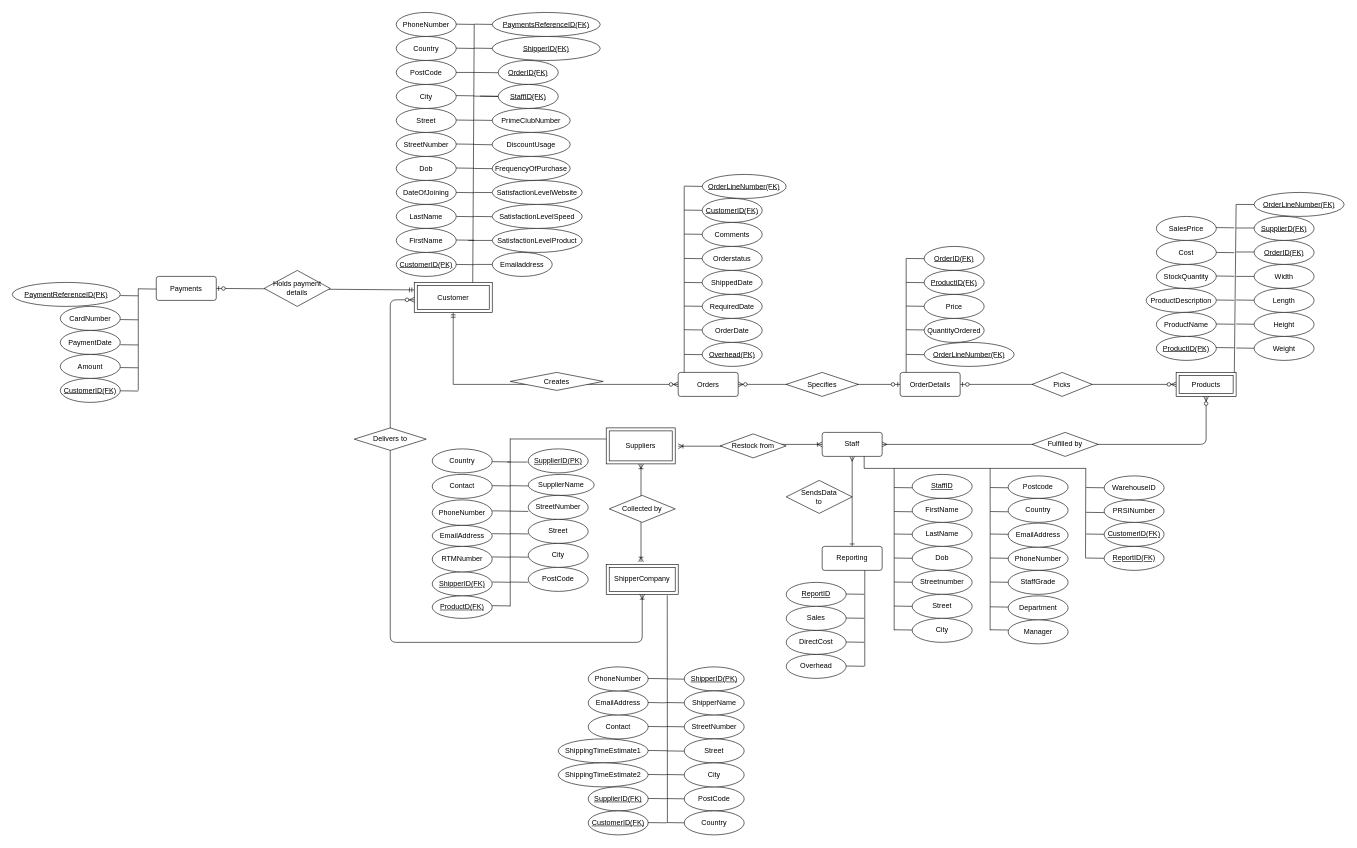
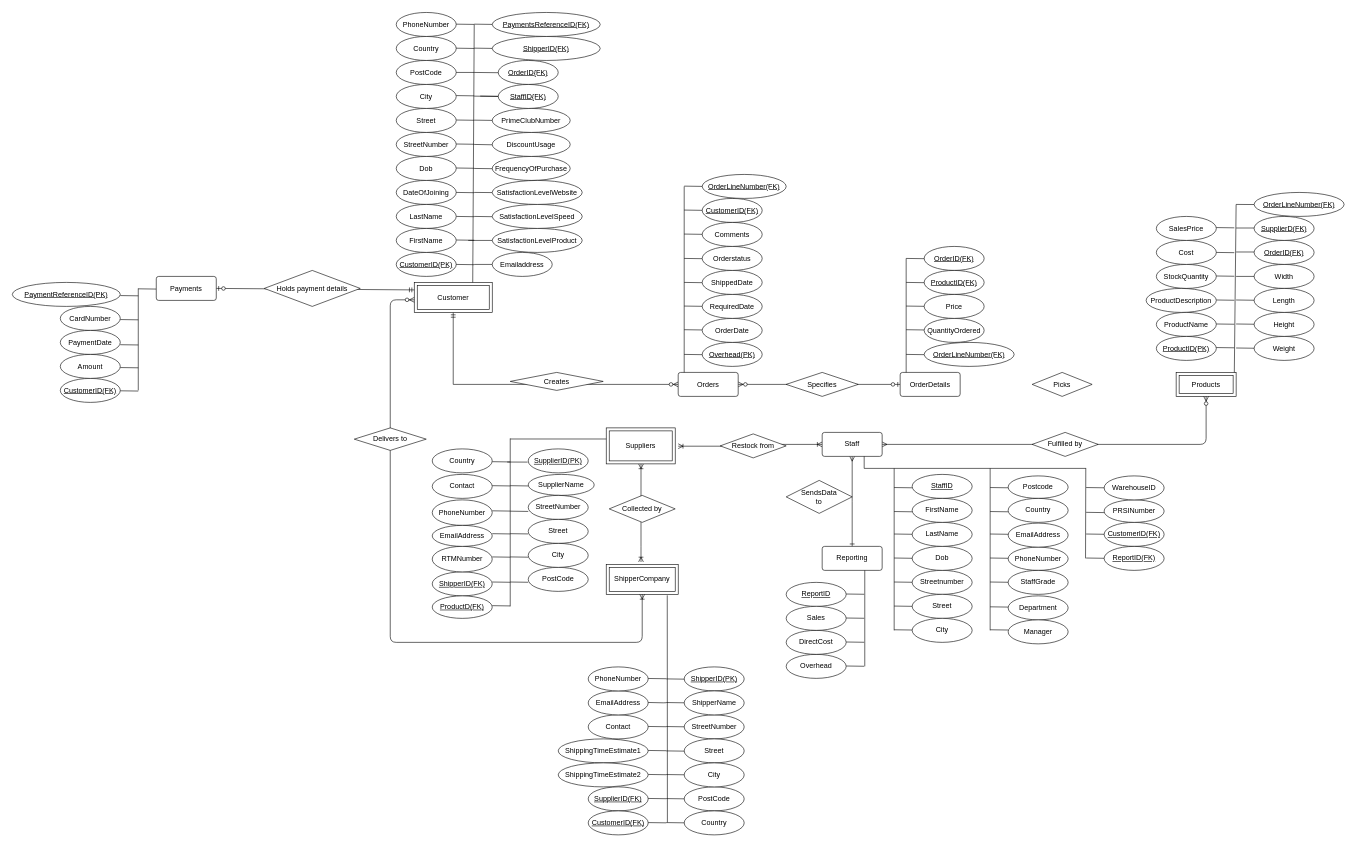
(297, 288) -> (312, 288)
(1133, 384) -> none
